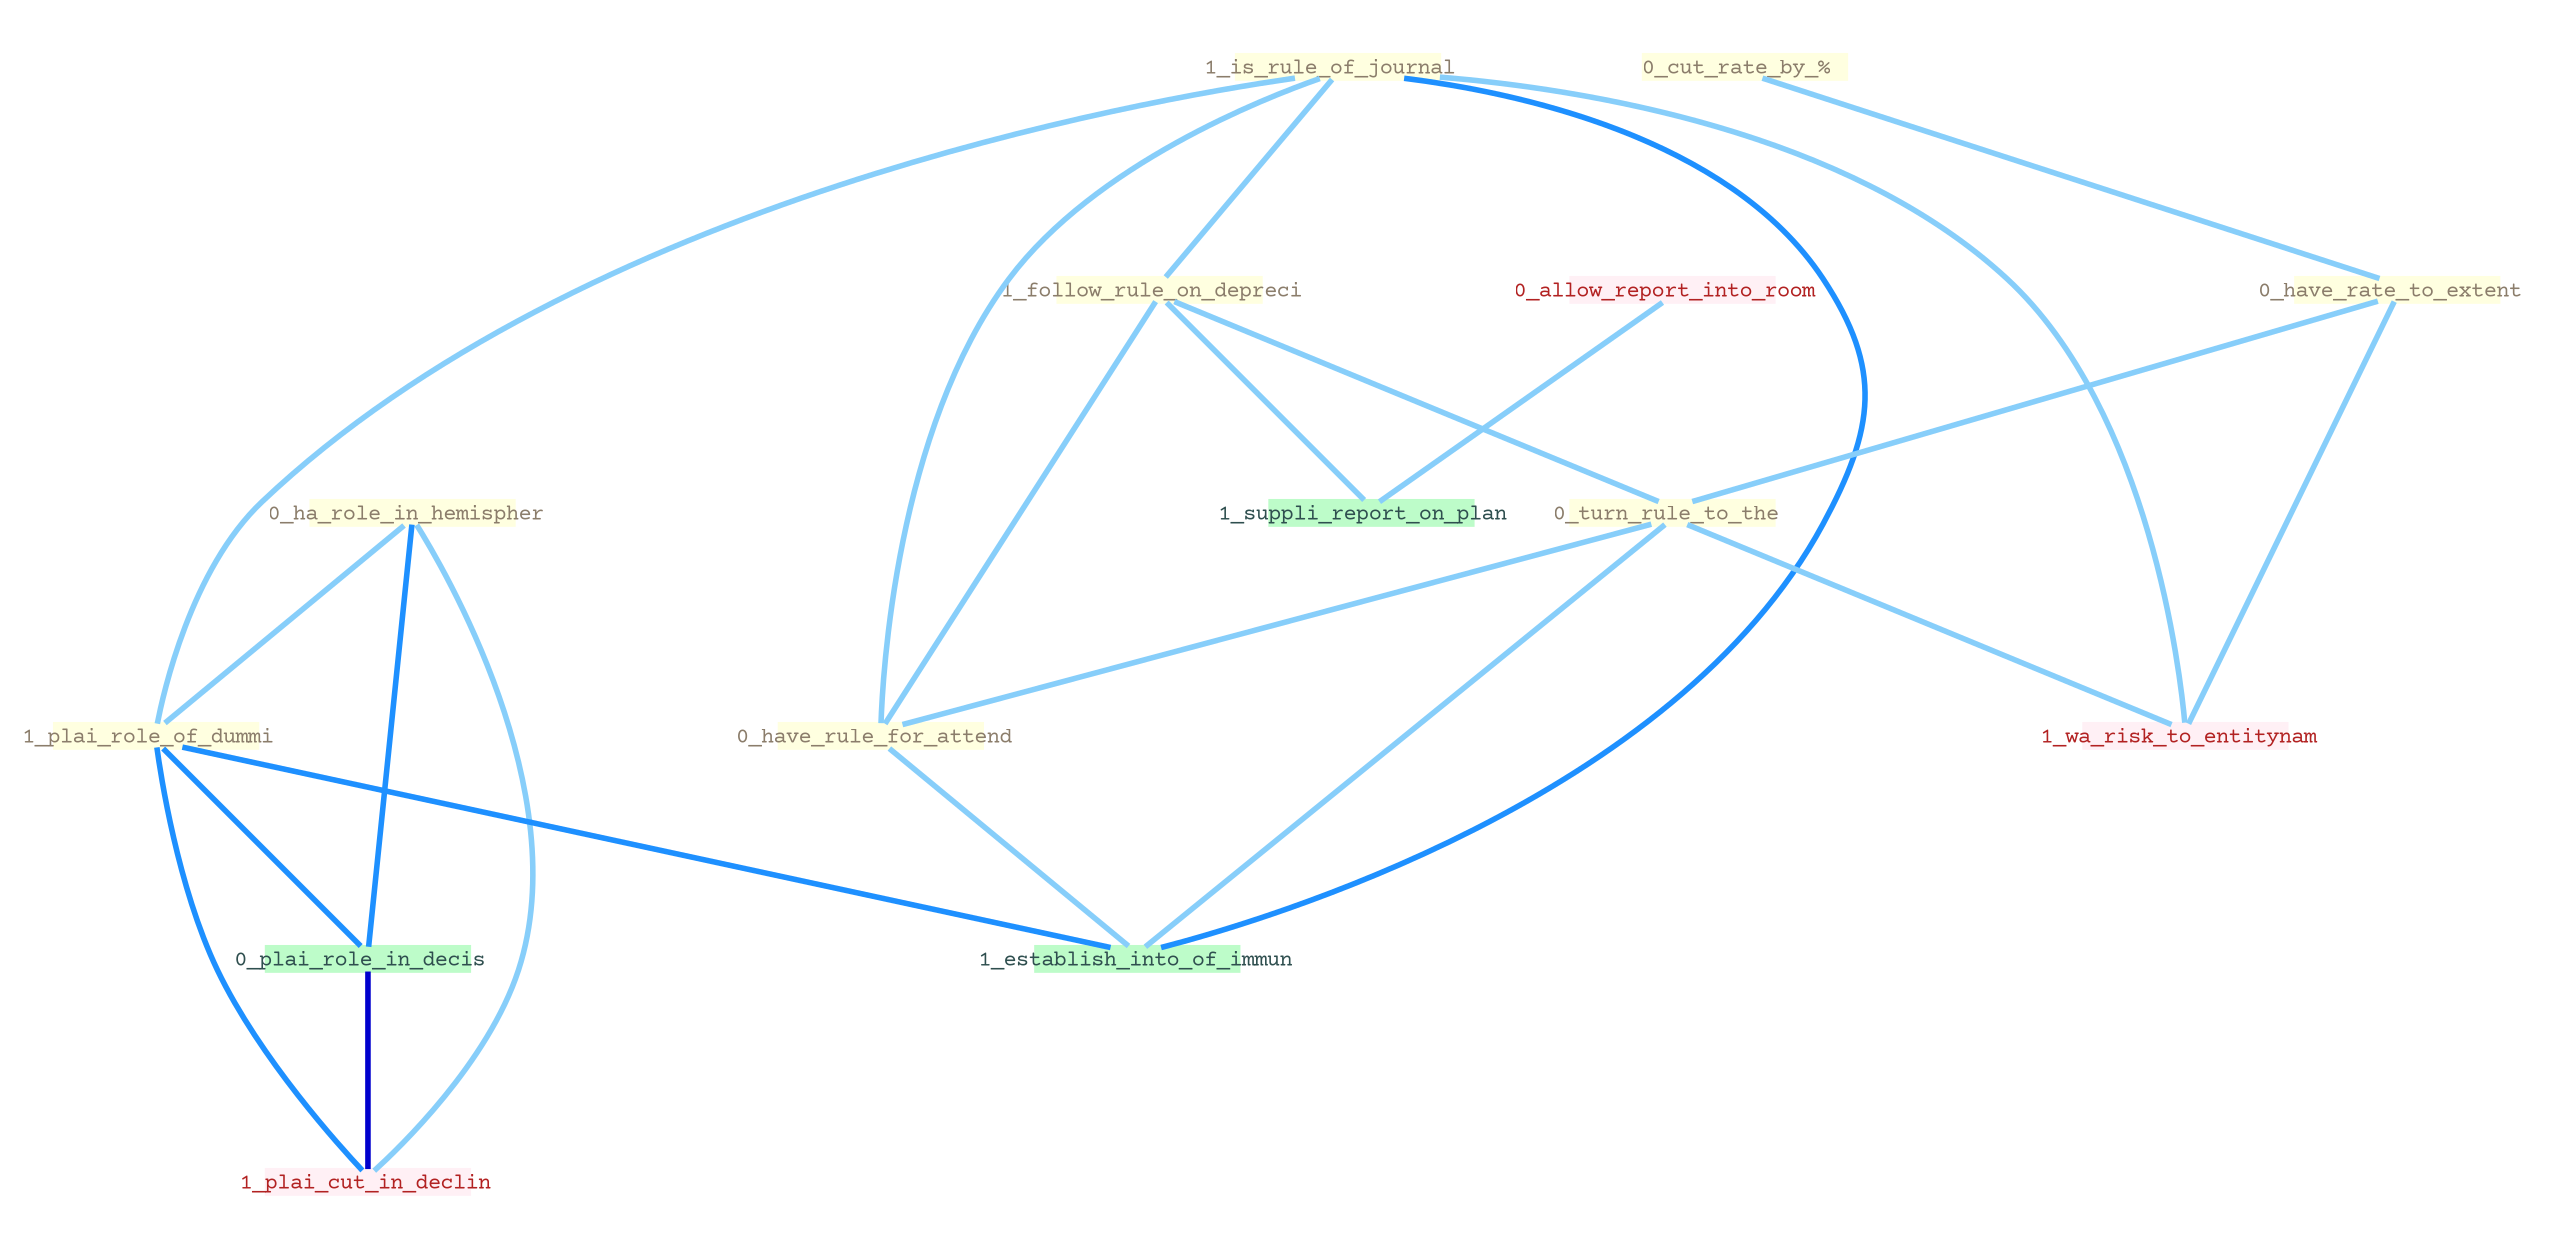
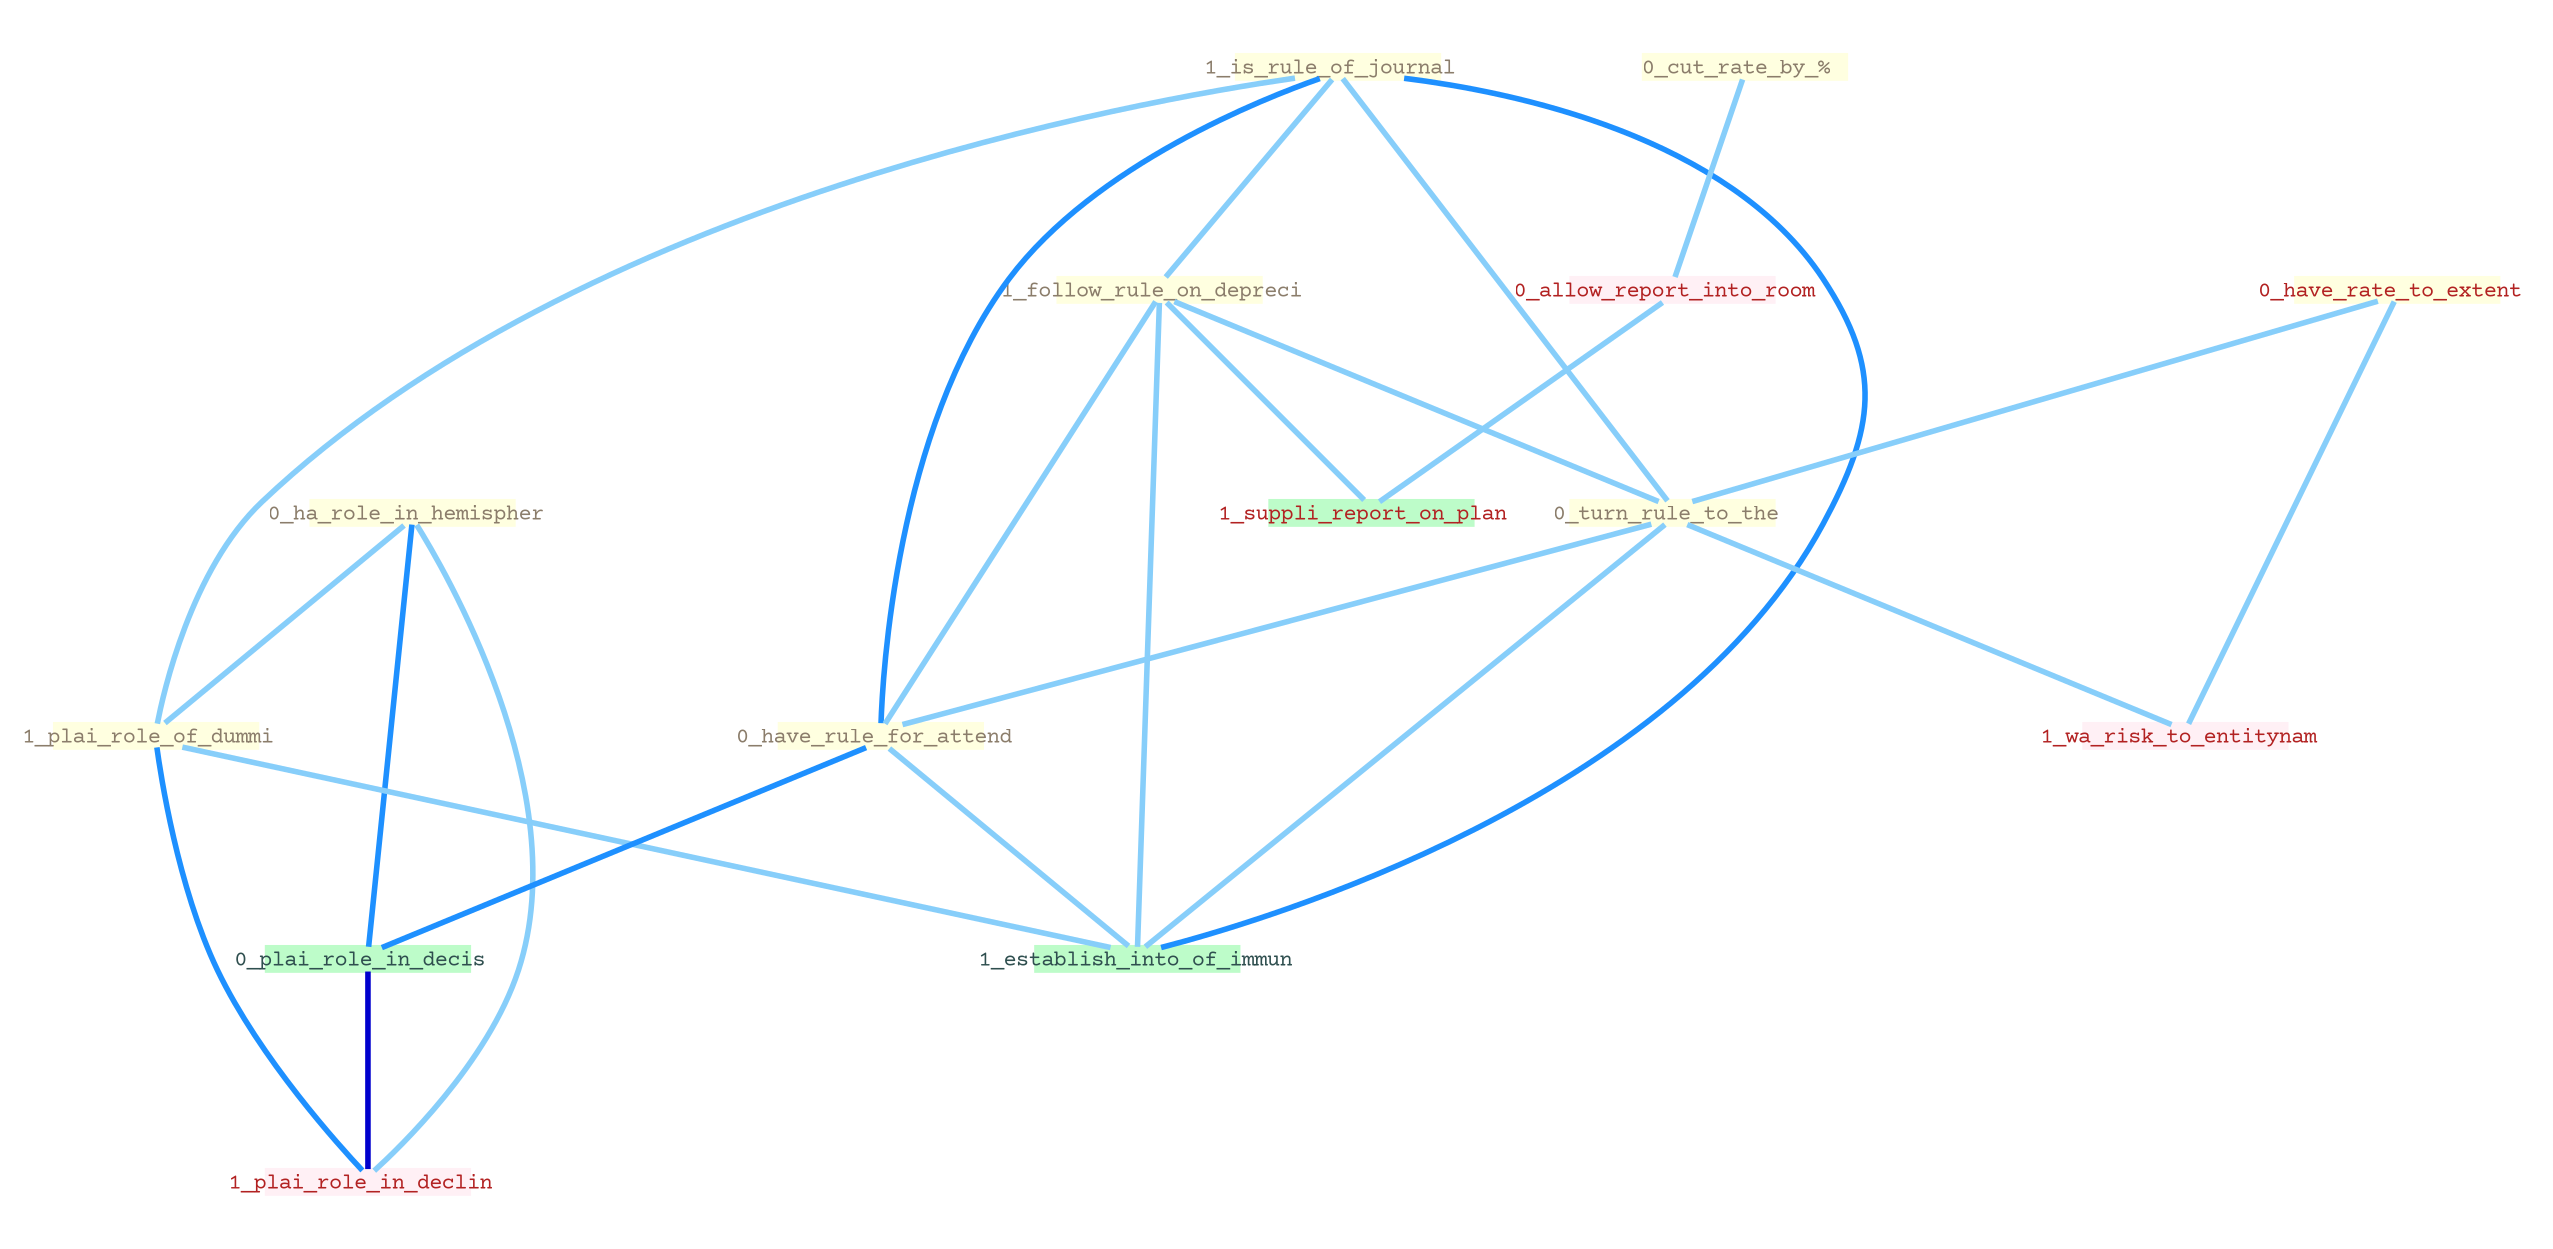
(2071, 178) -> (1699, 208)
(1958, 240) -> (1505, 290)
(2397, 290) -> (2397, 290)
(984, 319) -> (984, 319)
(1371, 513) -> (1371, 513)
none -> (1149, 609)
(262, 847) -> (576, 868)
(646, 847) -> (693, 857)
(368, 1182) -> (368, 1182)
